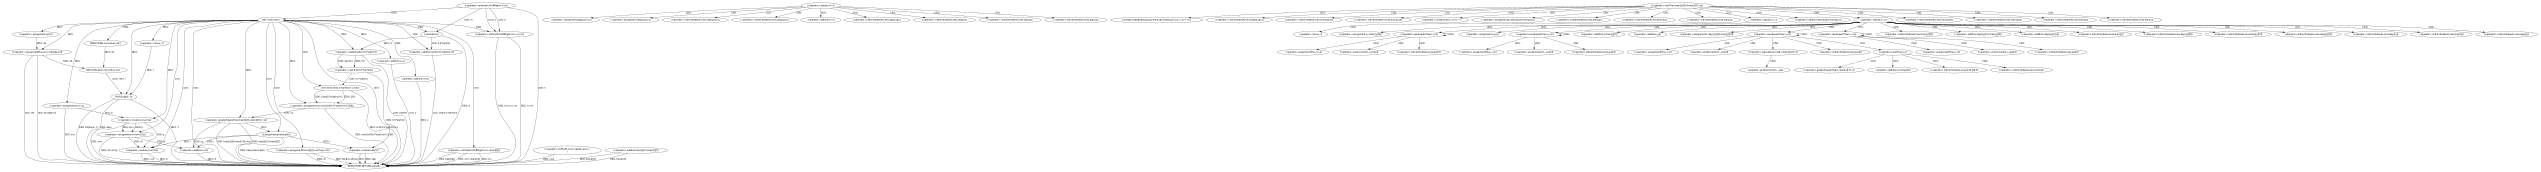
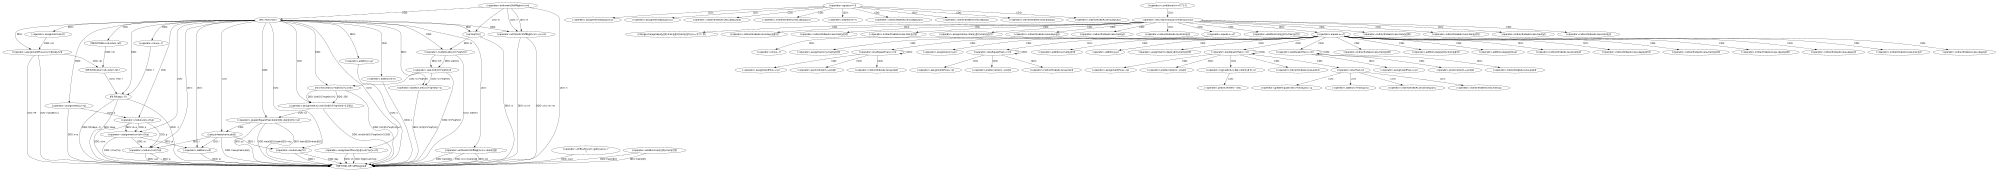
(1554, 12) -> (1168, 12)
(432, 42) -> (430, 79)
(364, 166) -> (351, 166)
